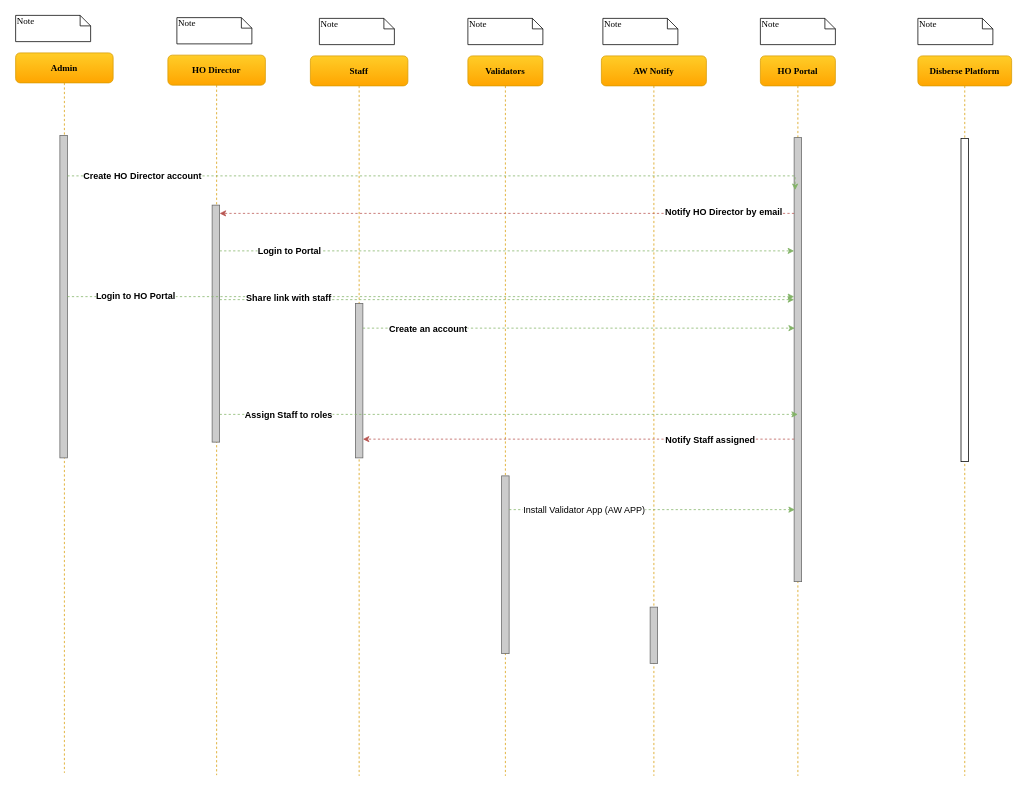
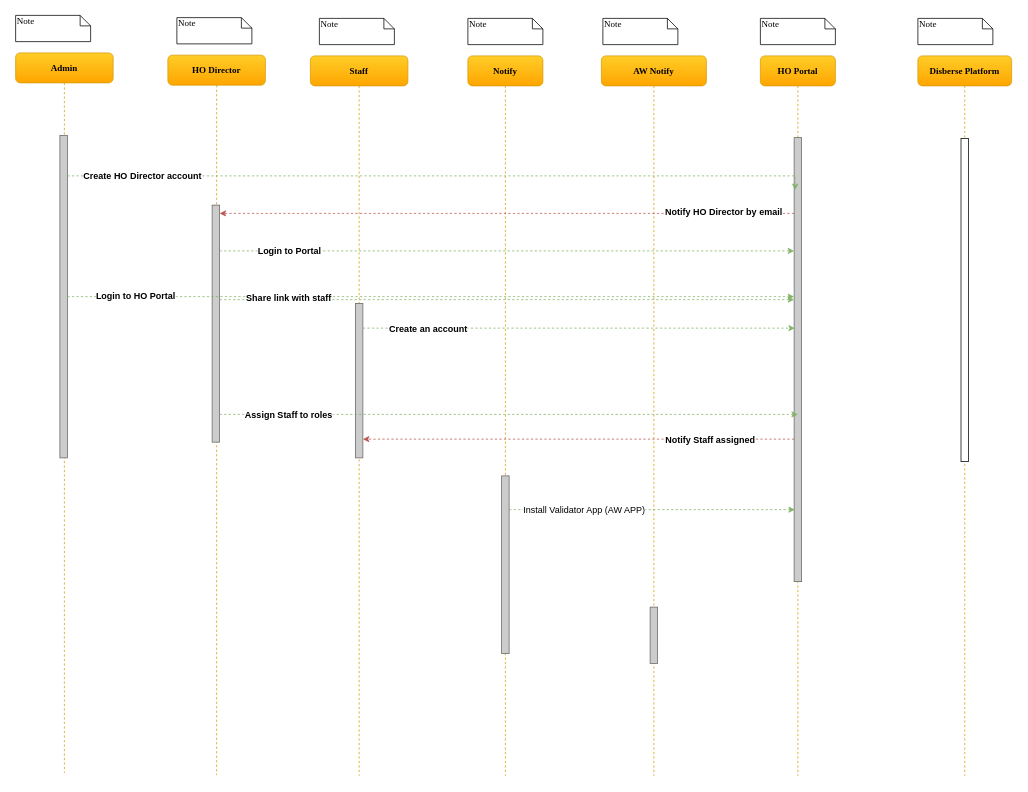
(505, 71) -> (505, 71)
